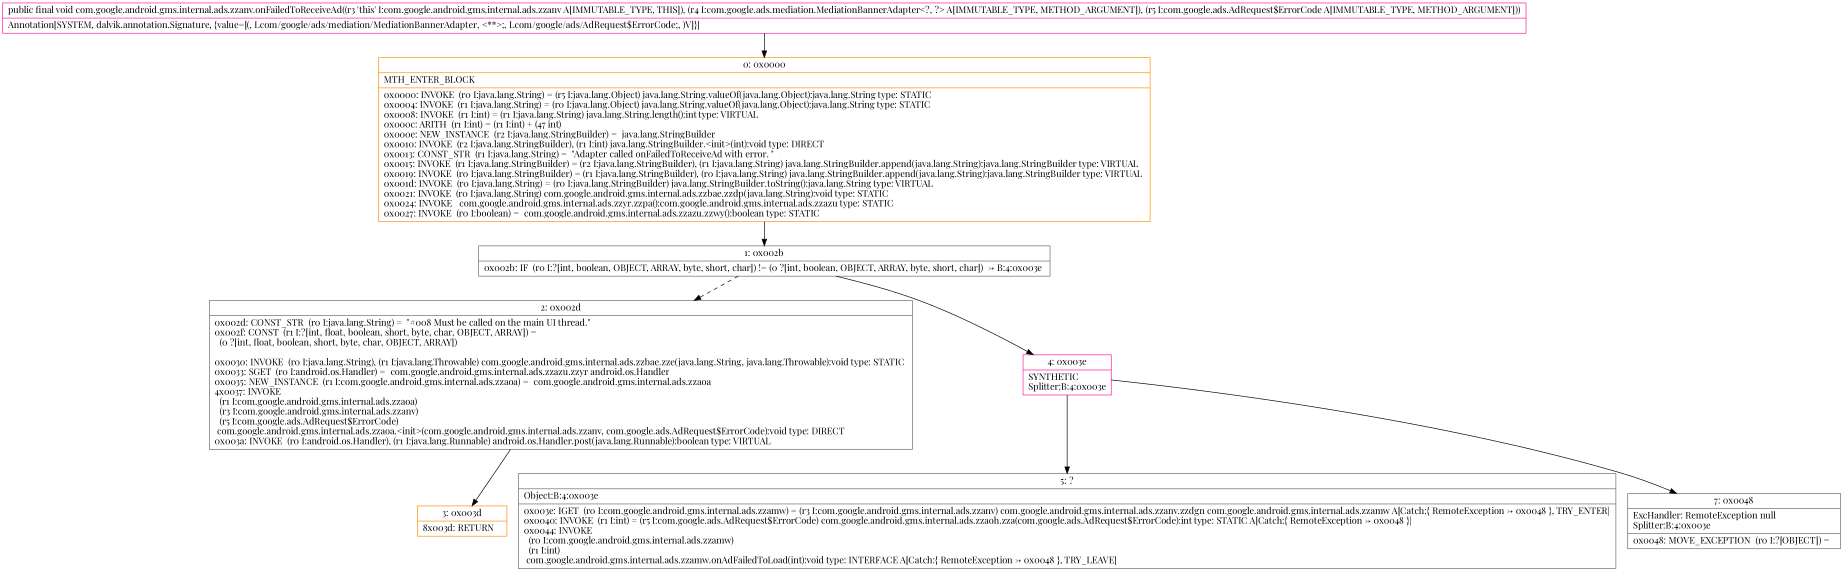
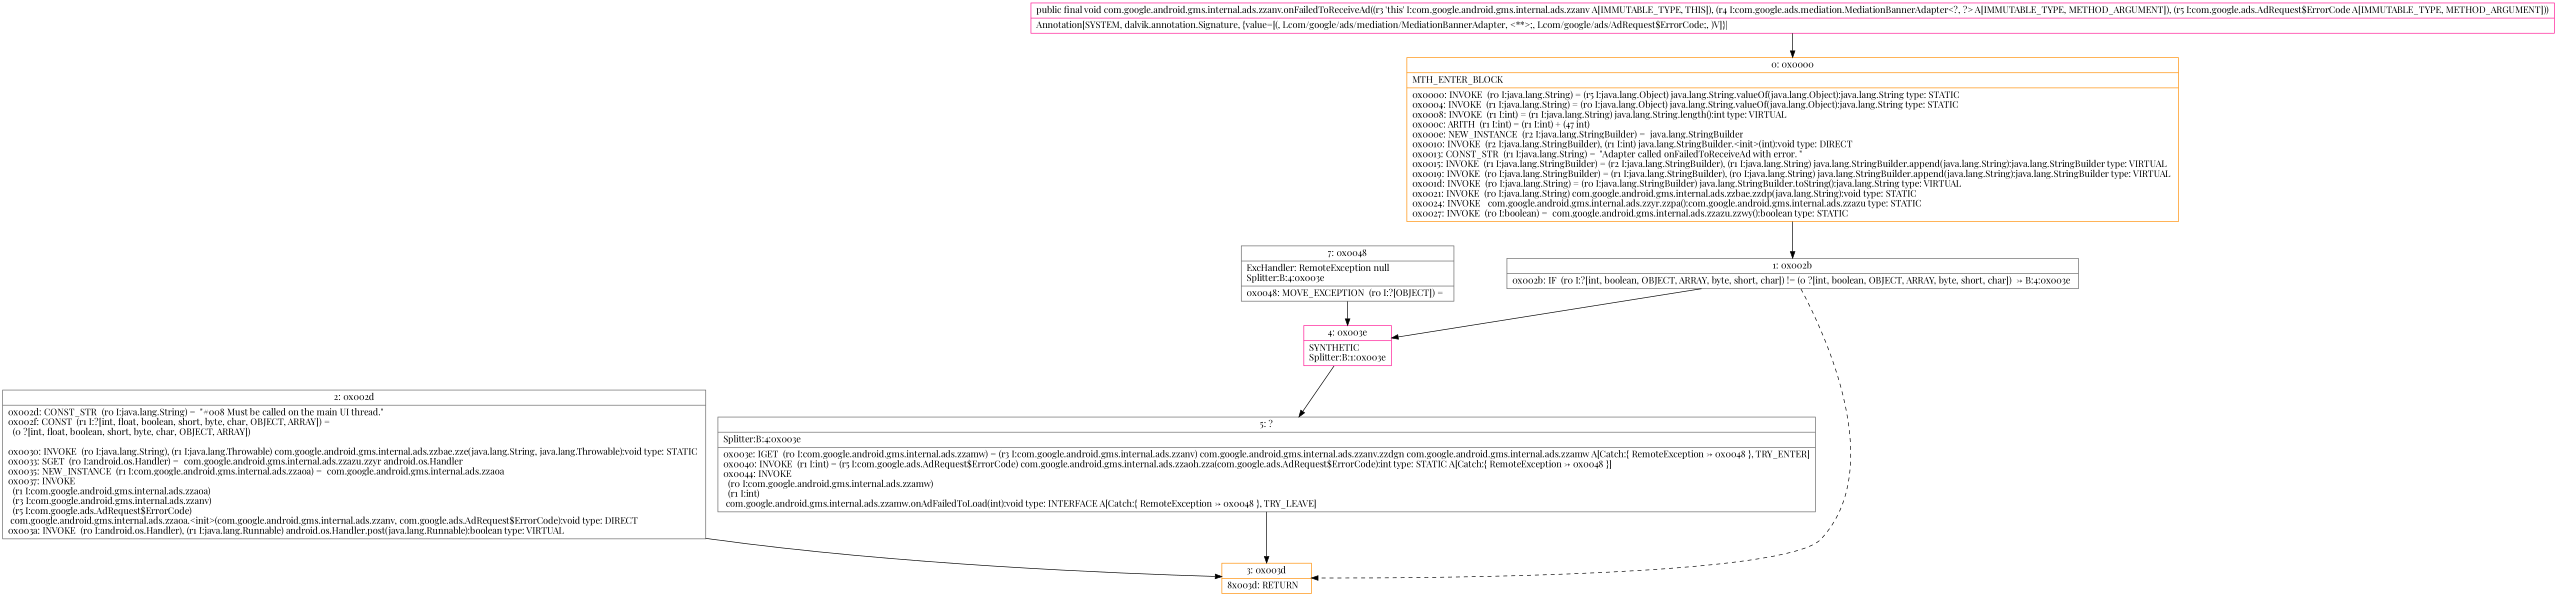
(719, 287) -> (1704, 565)
(1067, 387) -> (1348, 358)
(250, 392) -> (44, 482)
(1394, 421) -> (1348, 310)
(561, 496) -> (762, 439)
none -> (1267, 534)
